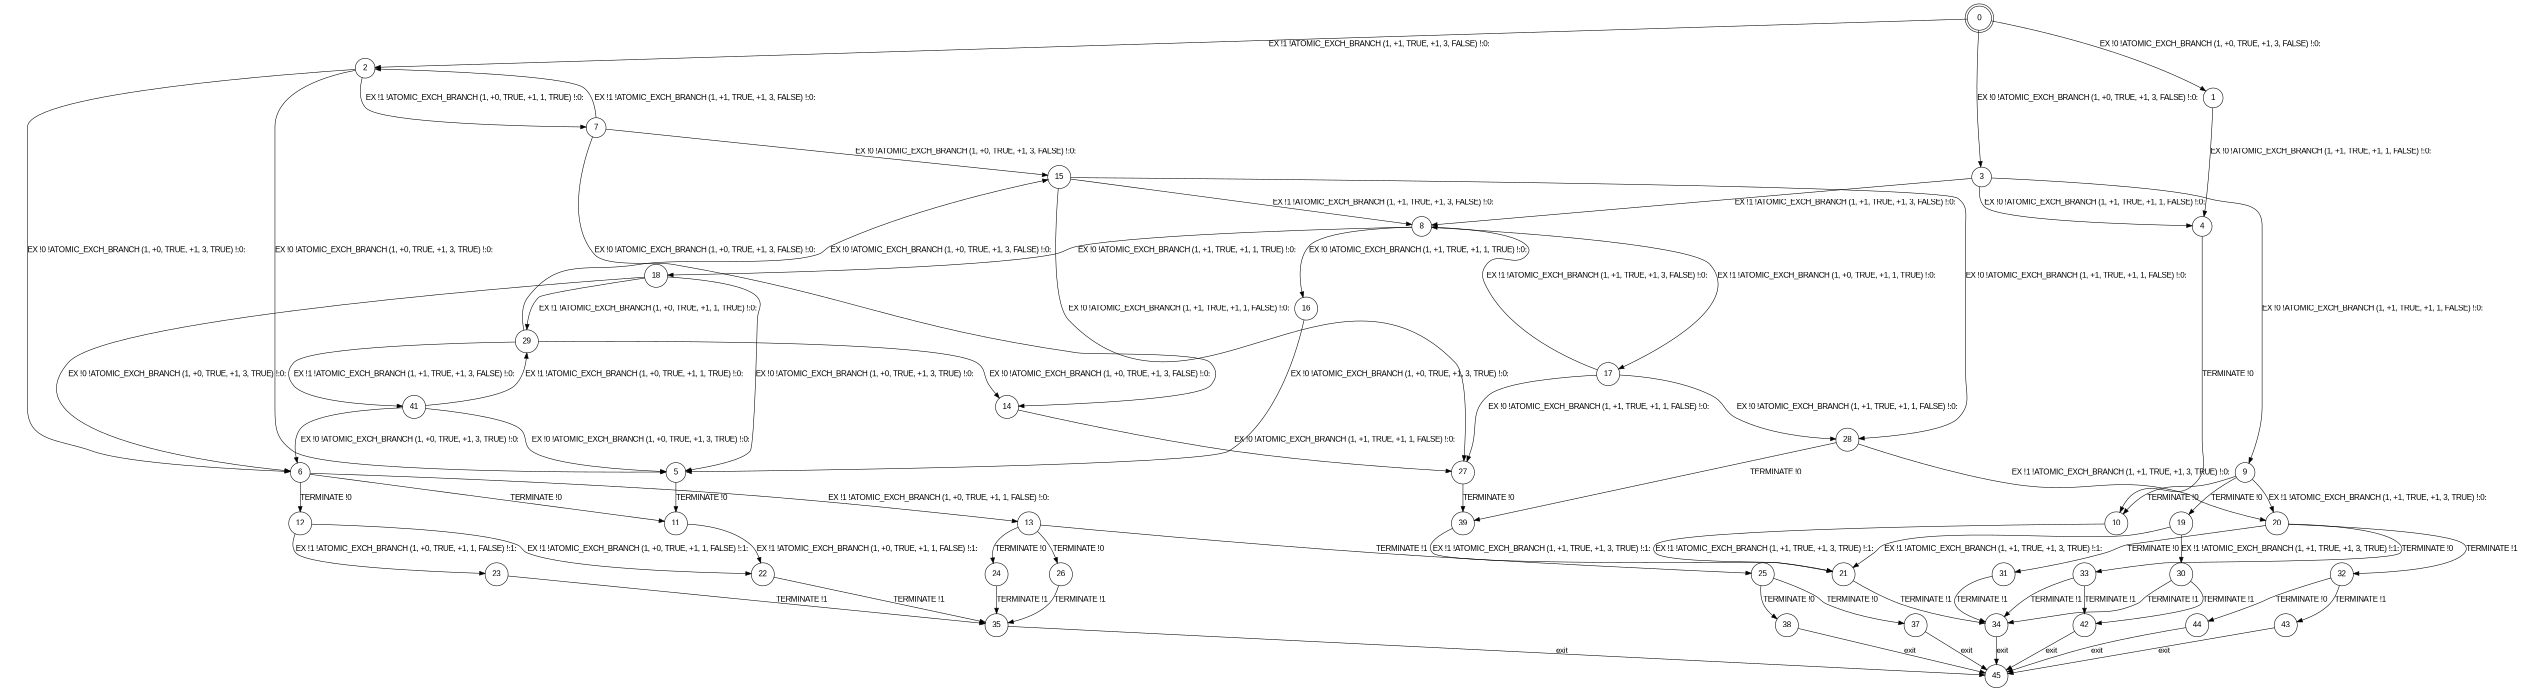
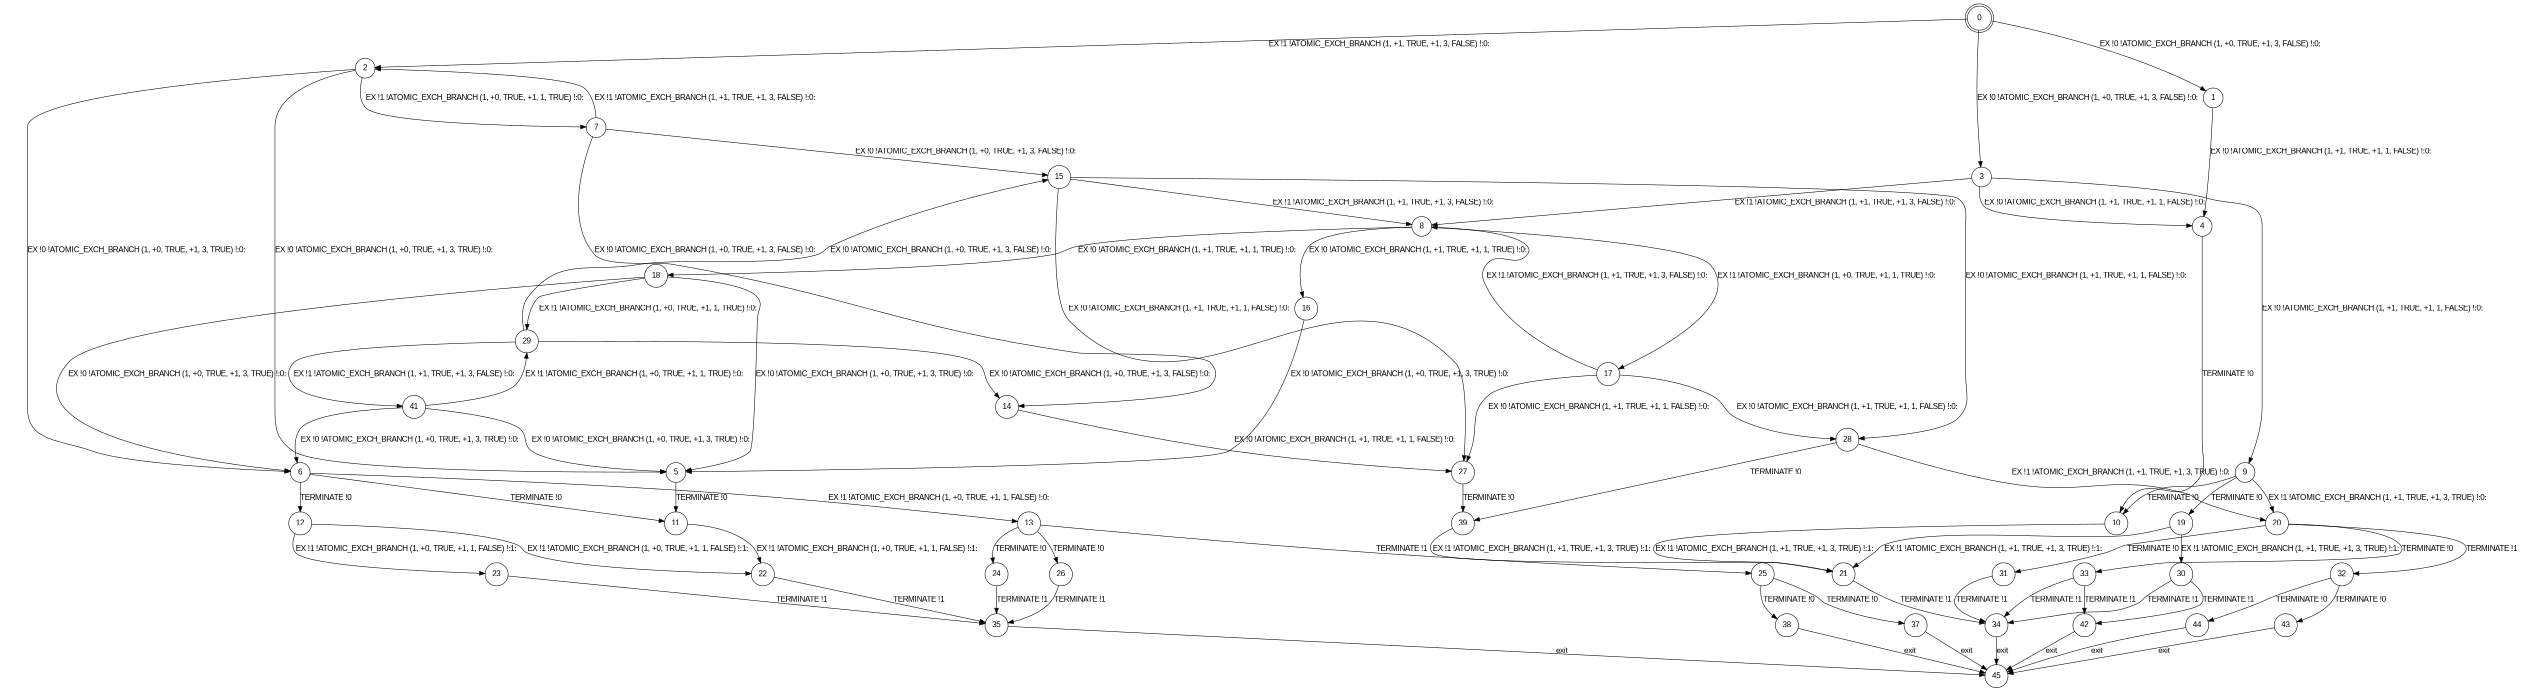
(2361, 600) -> (2361, 600)
